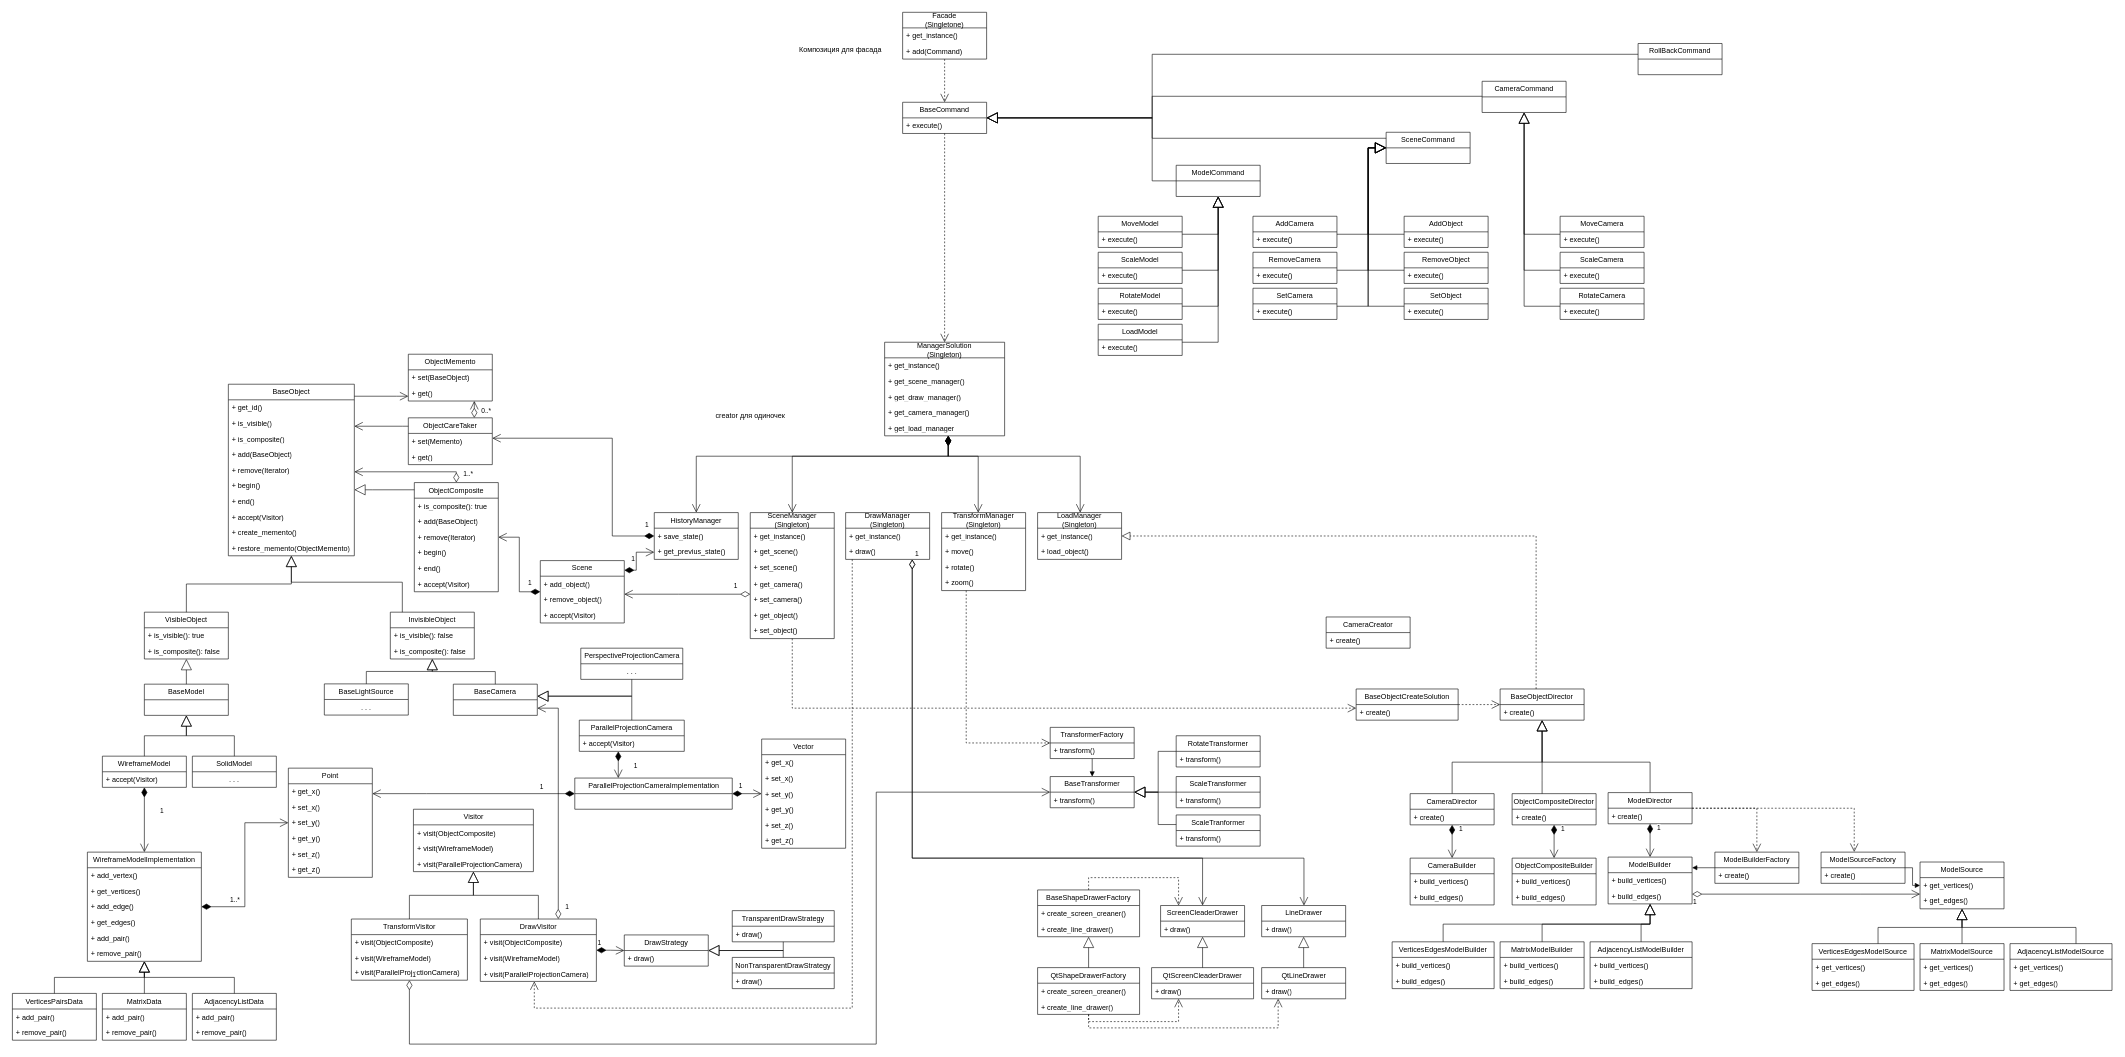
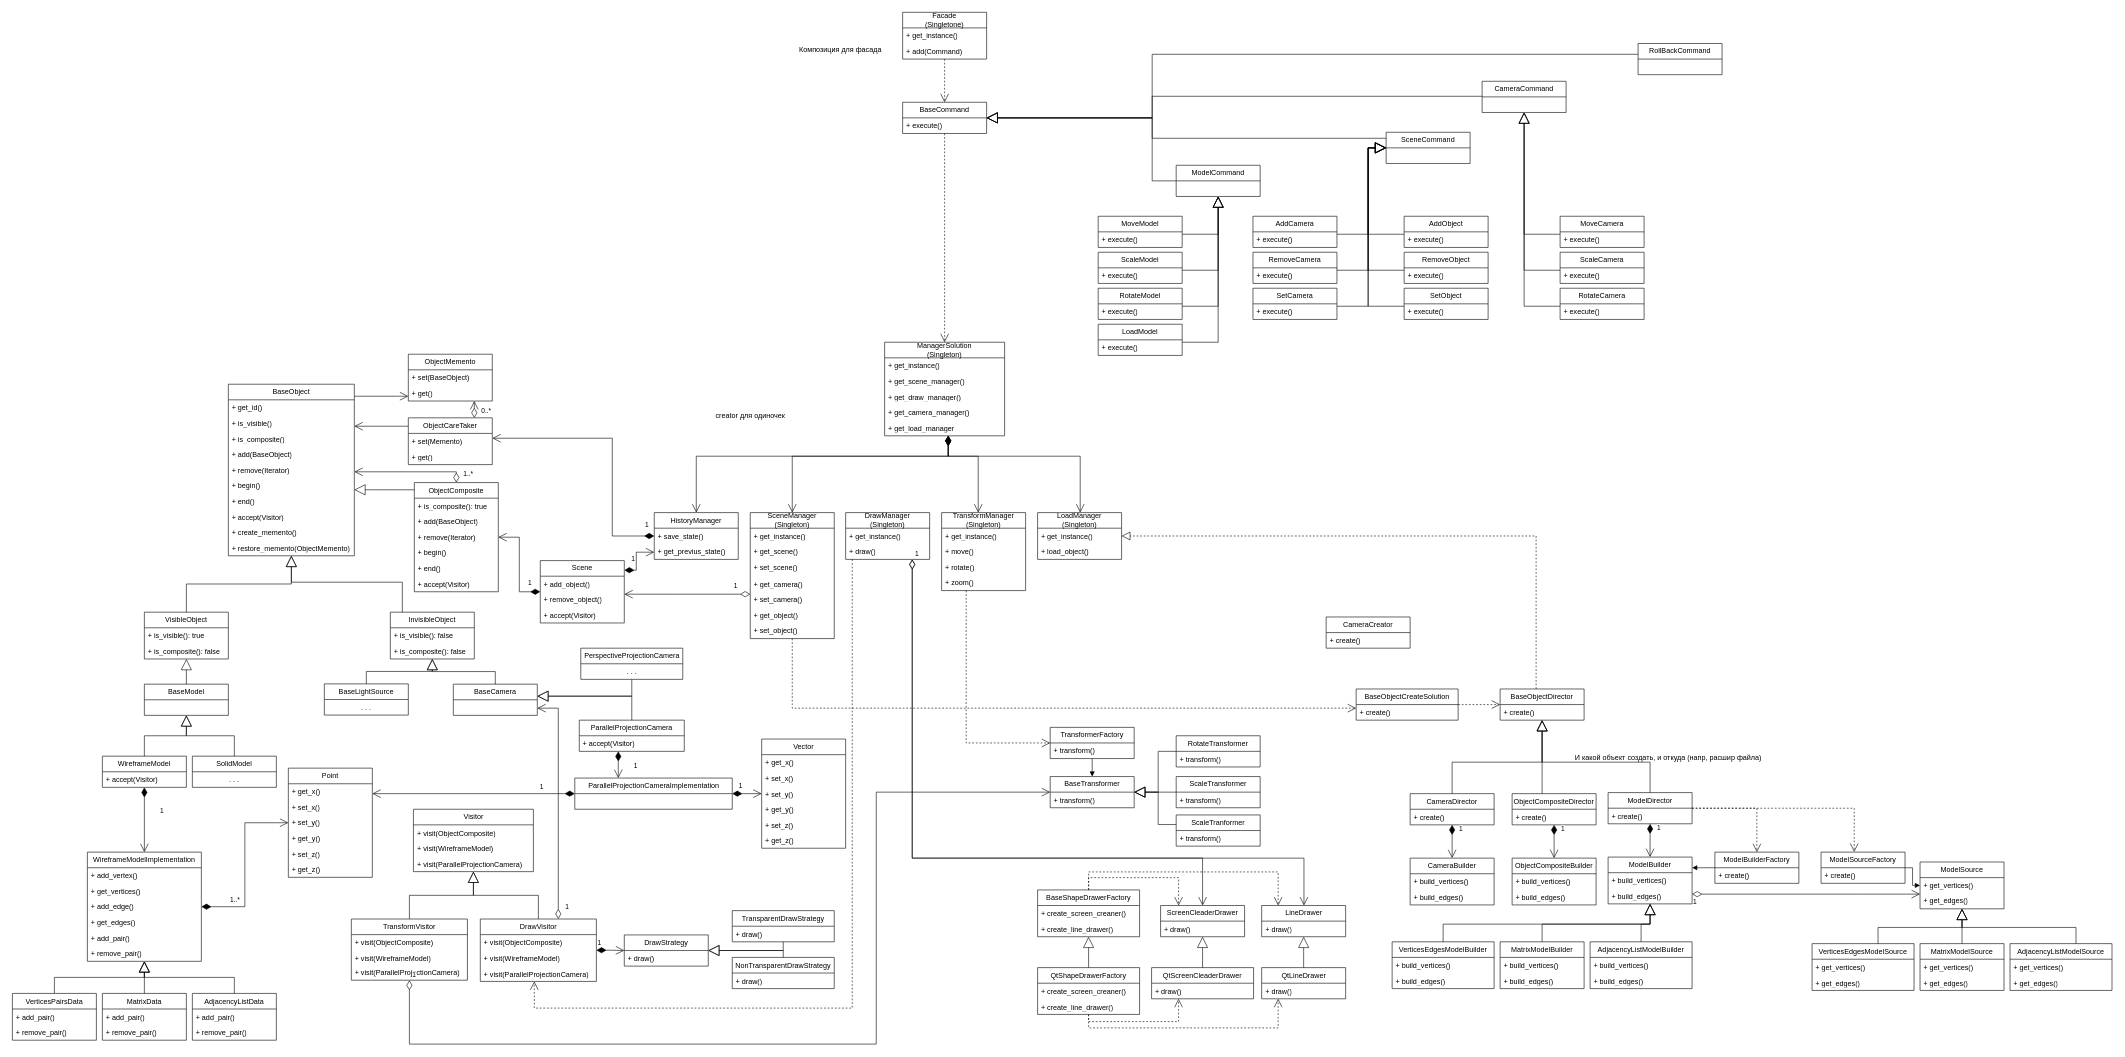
none -> (1668, 758)
none -> (1197, 872)
